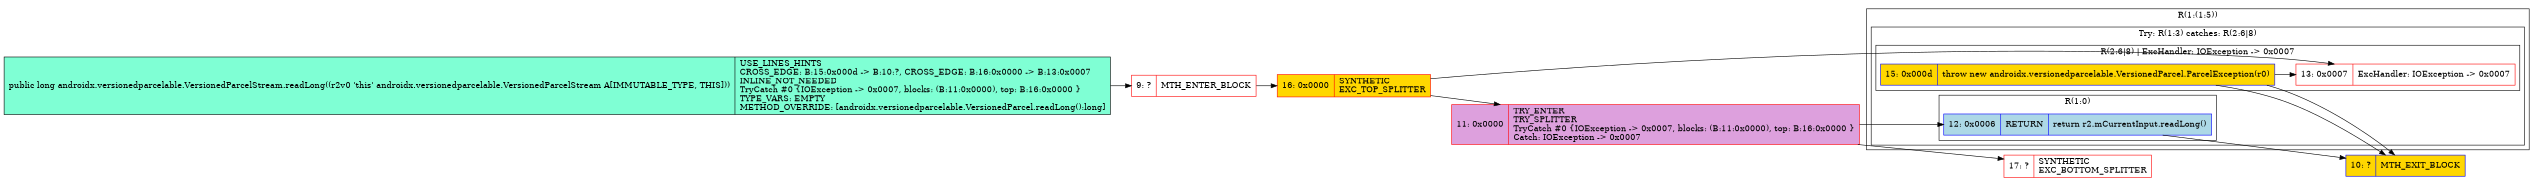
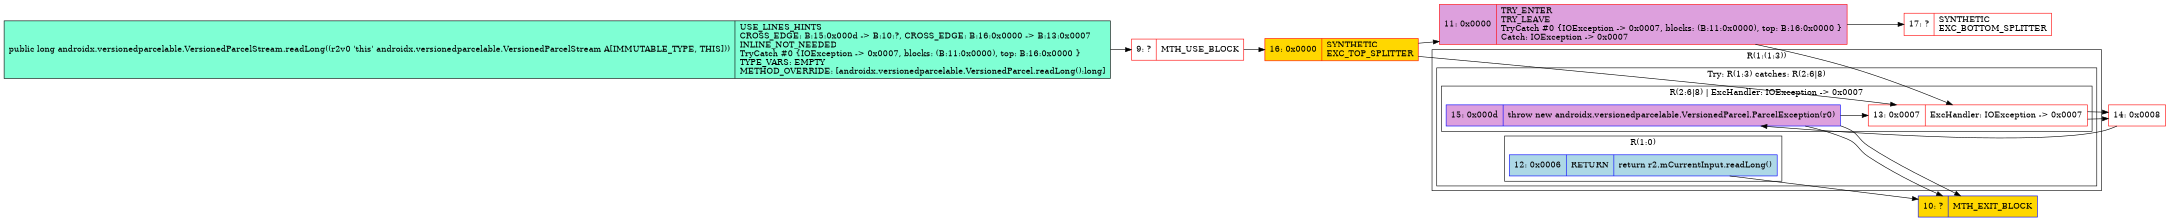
(2198, 16) -> (1767, 56)
(2078, 75) -> (1643, 115)
(1206, 85) -> (1200, 49)
none -> (2137, 115)
(1545, 120) -> (1526, 20)
(1899, 125) -> (1838, 64)
